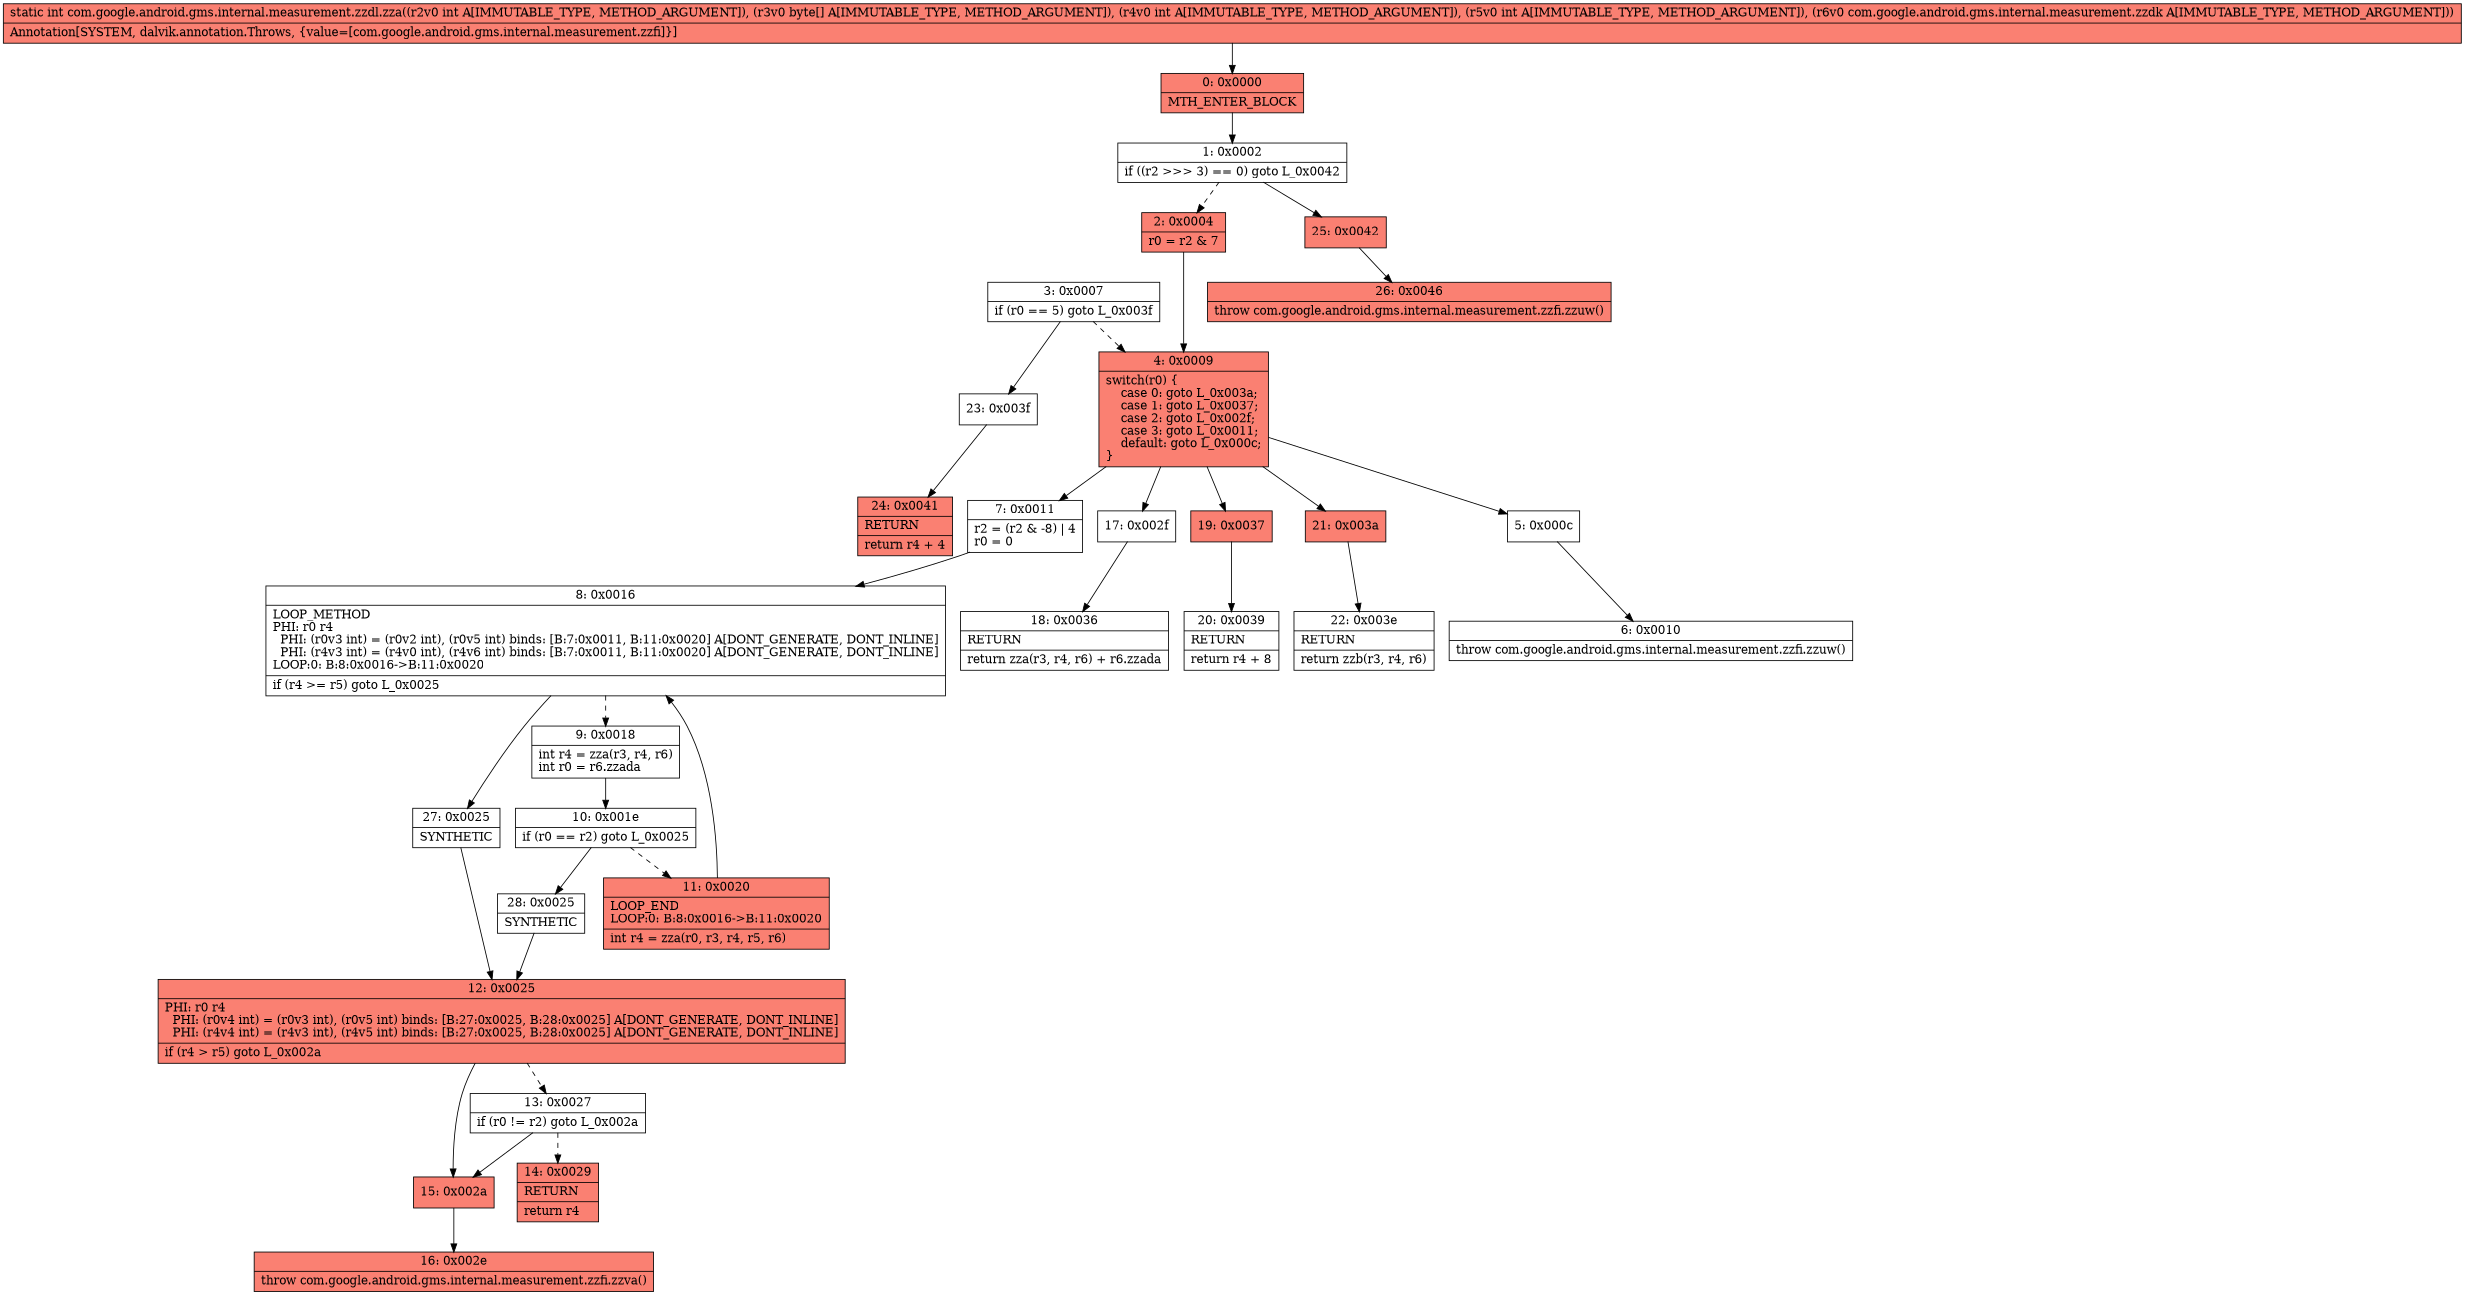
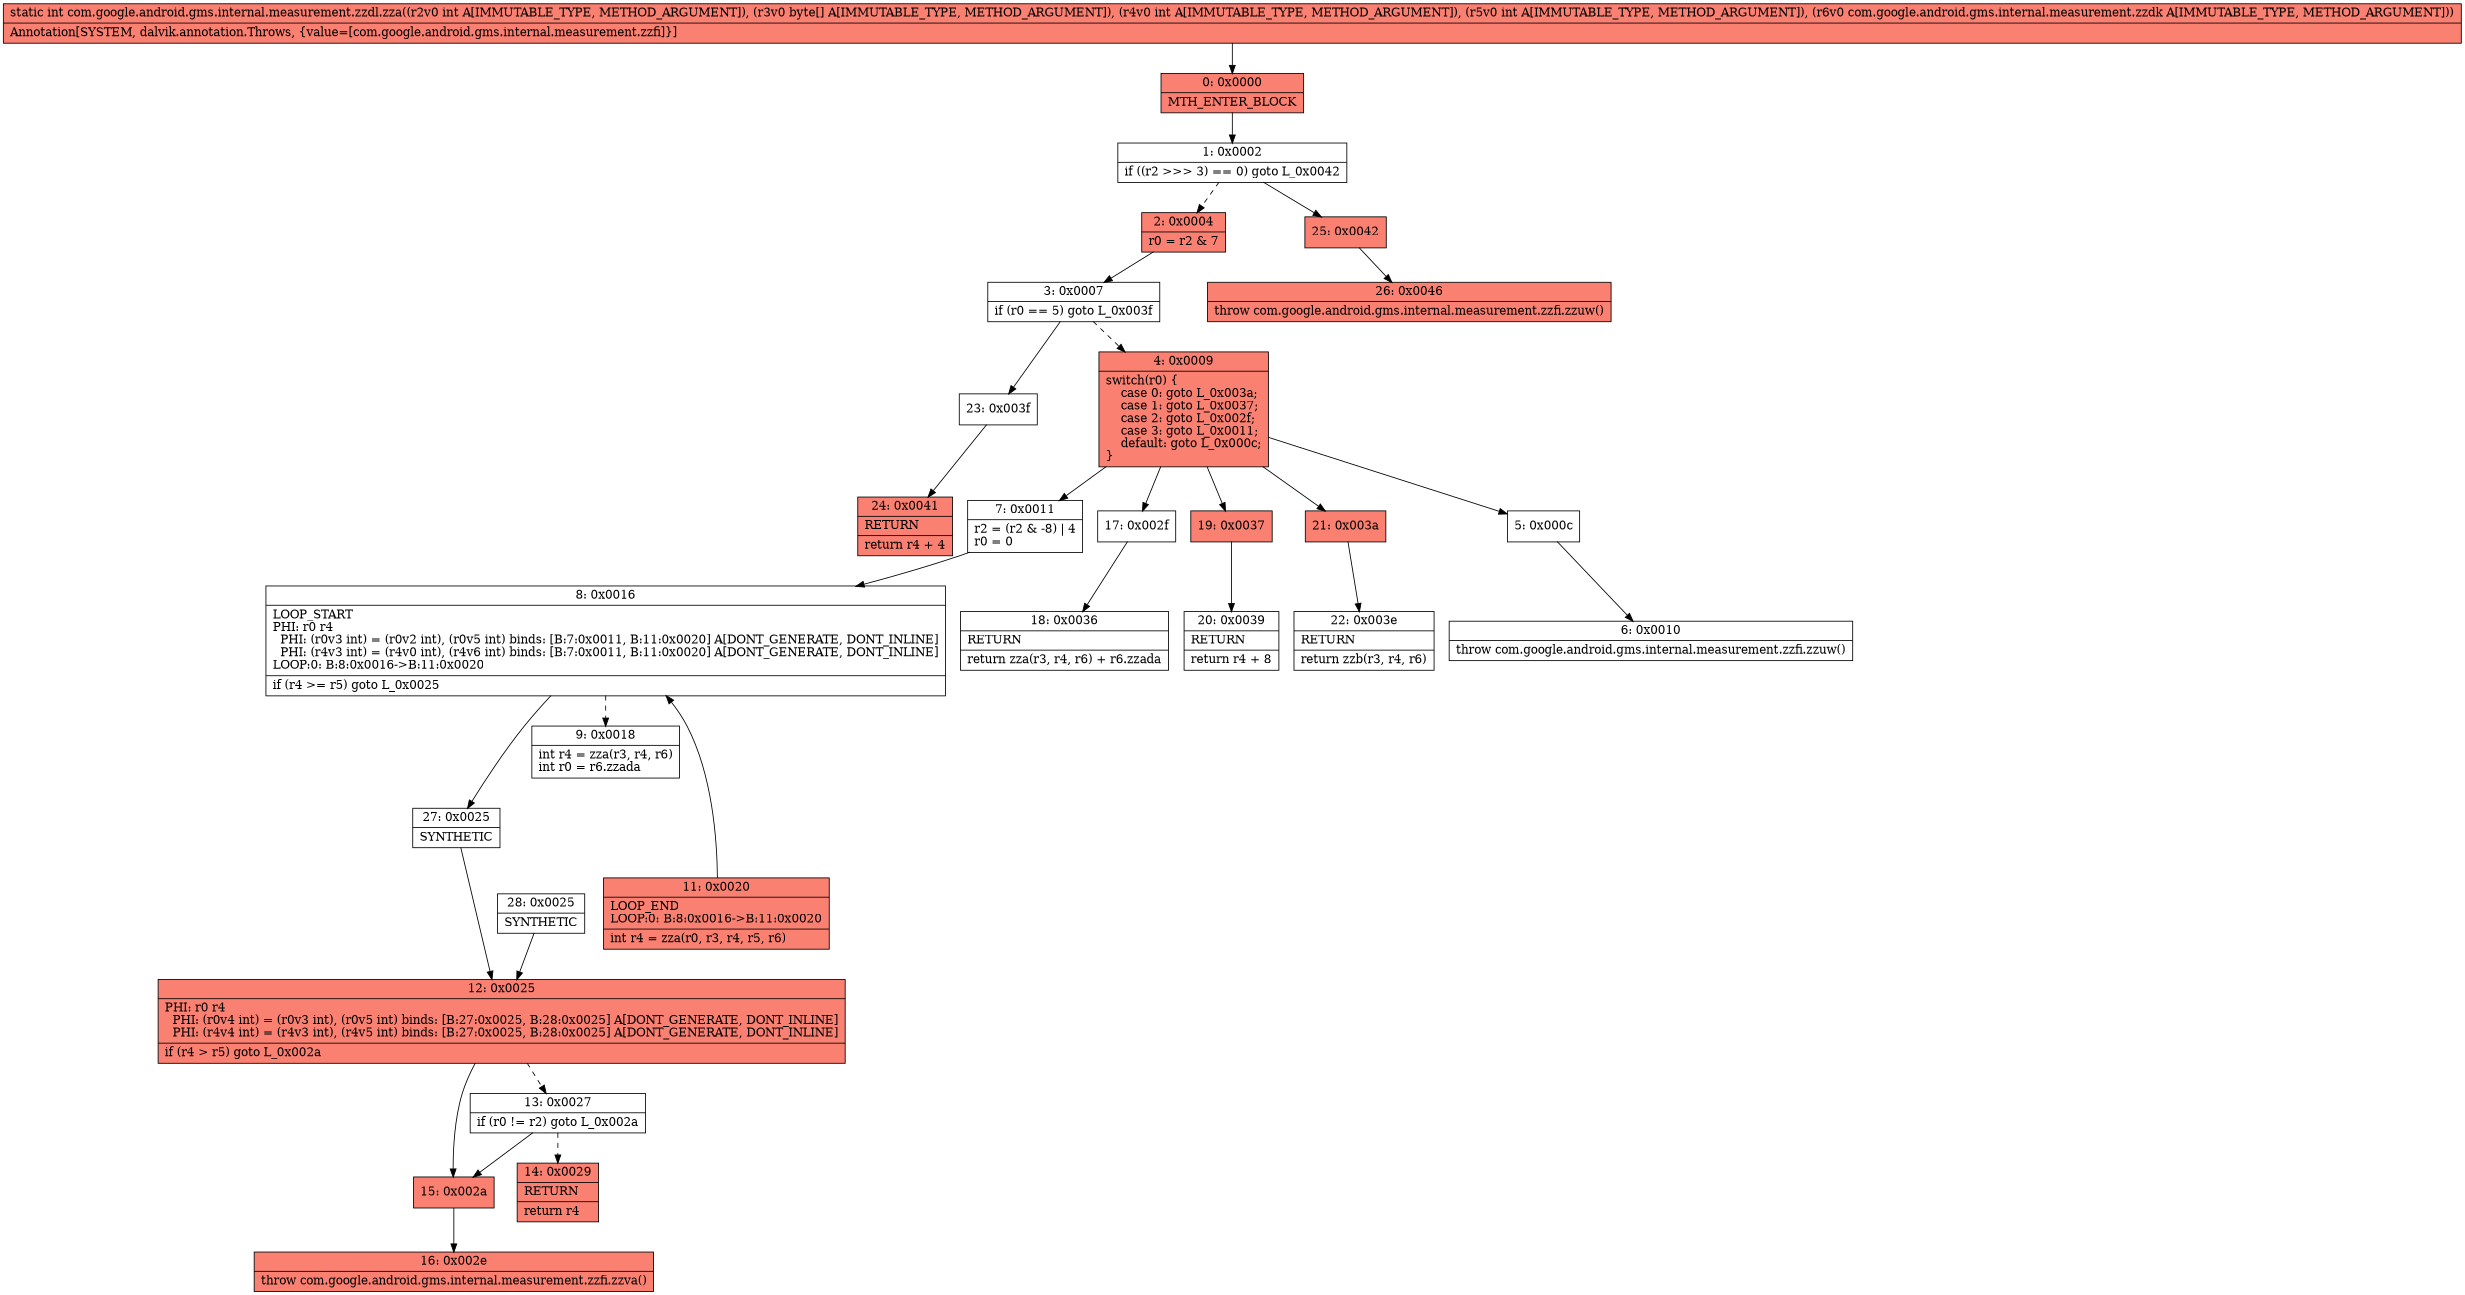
(1184, 298) -> (1132, 265)
(322, 615) -> (313, 615)
(606, 828) -> none
